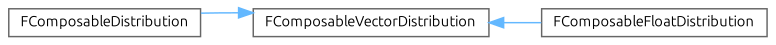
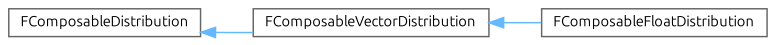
(220, 13) -> (235, 33)
